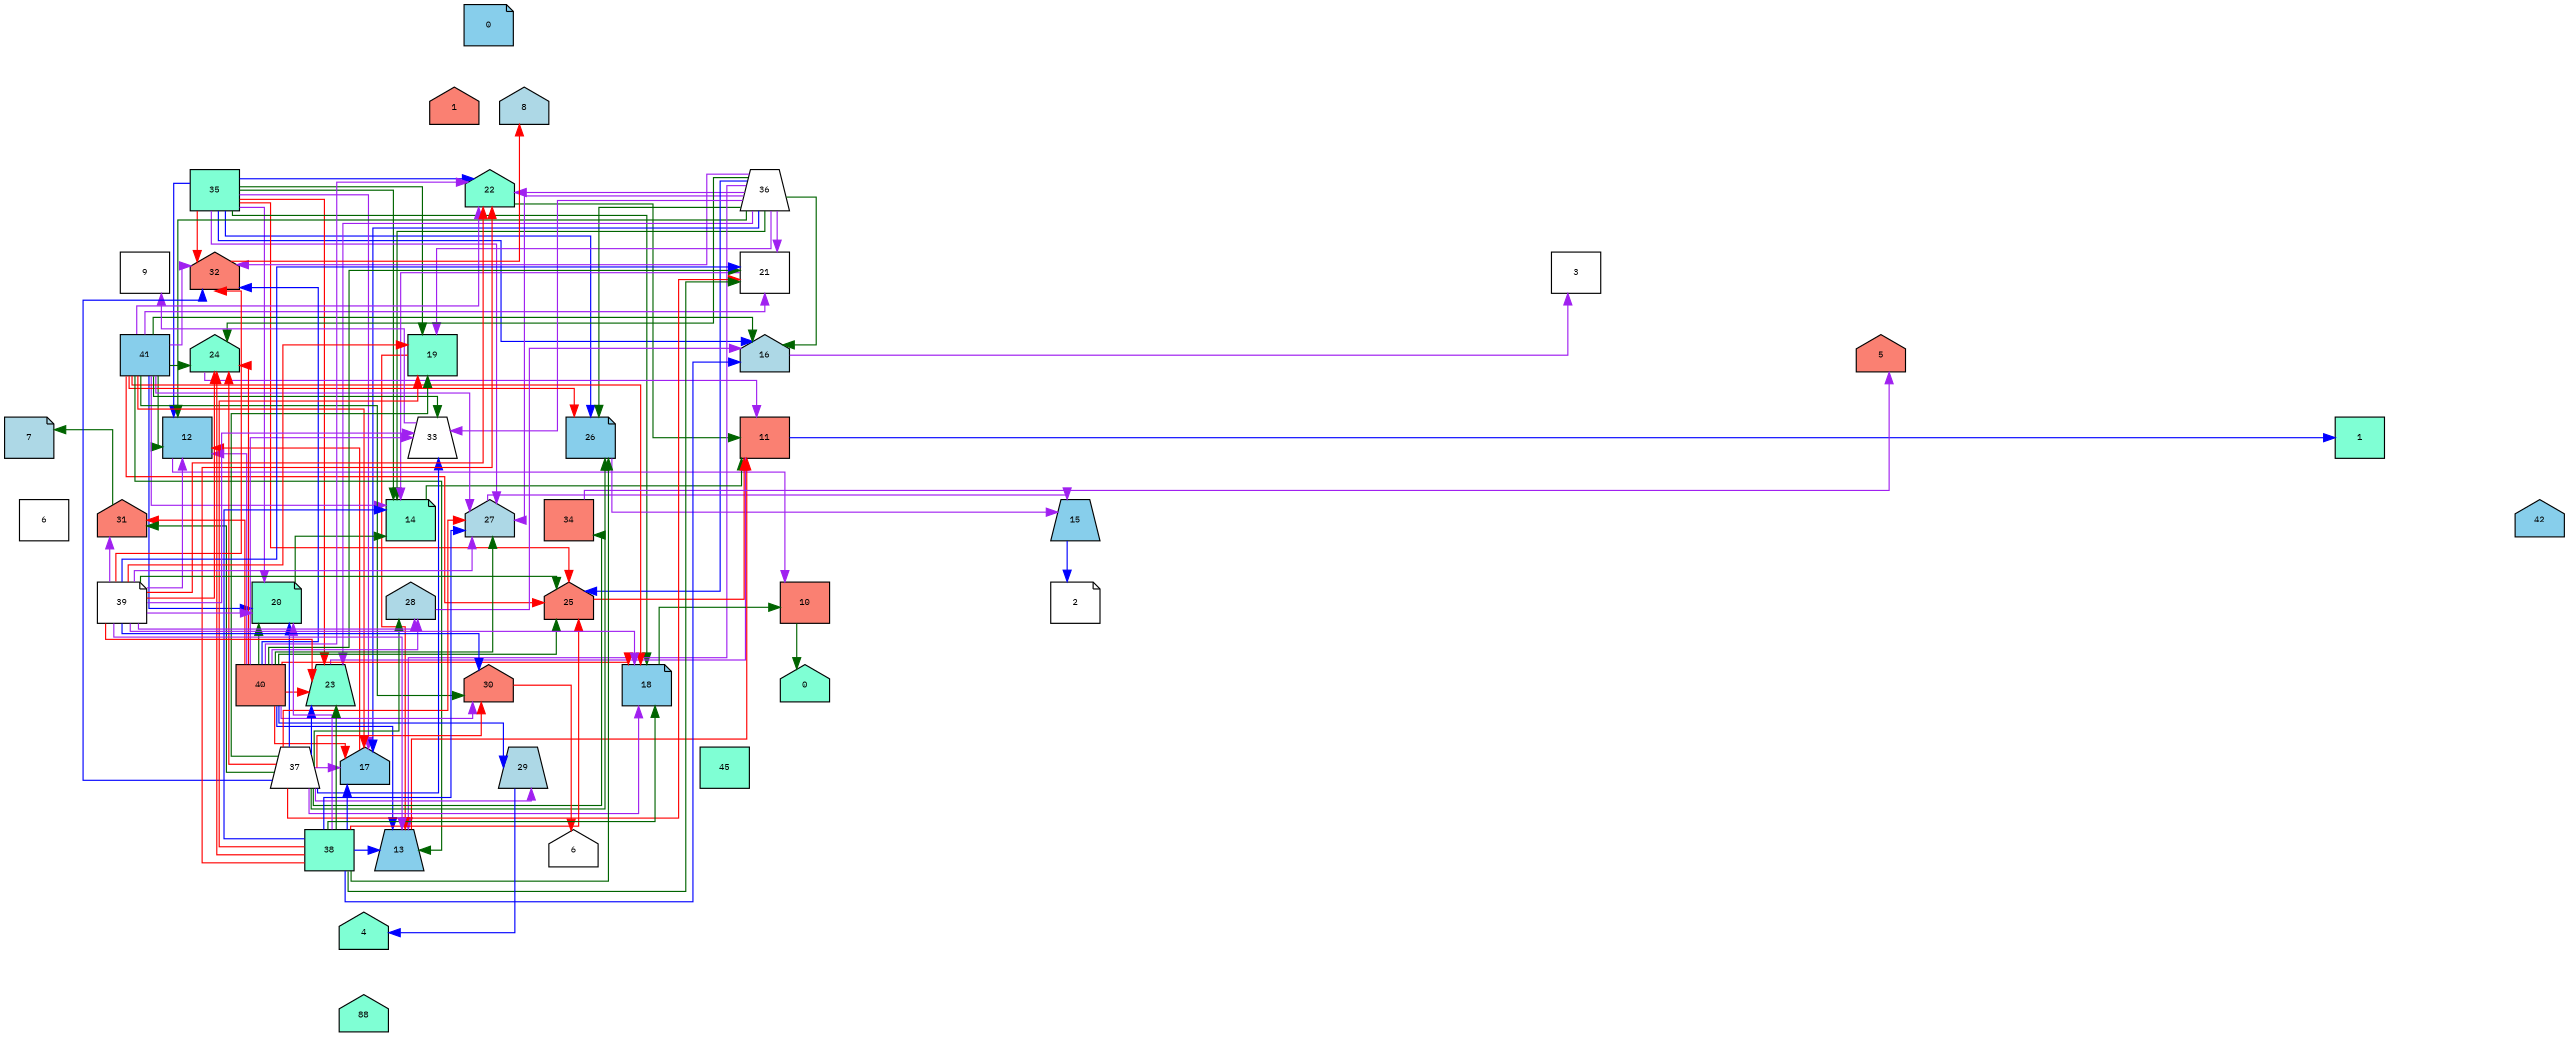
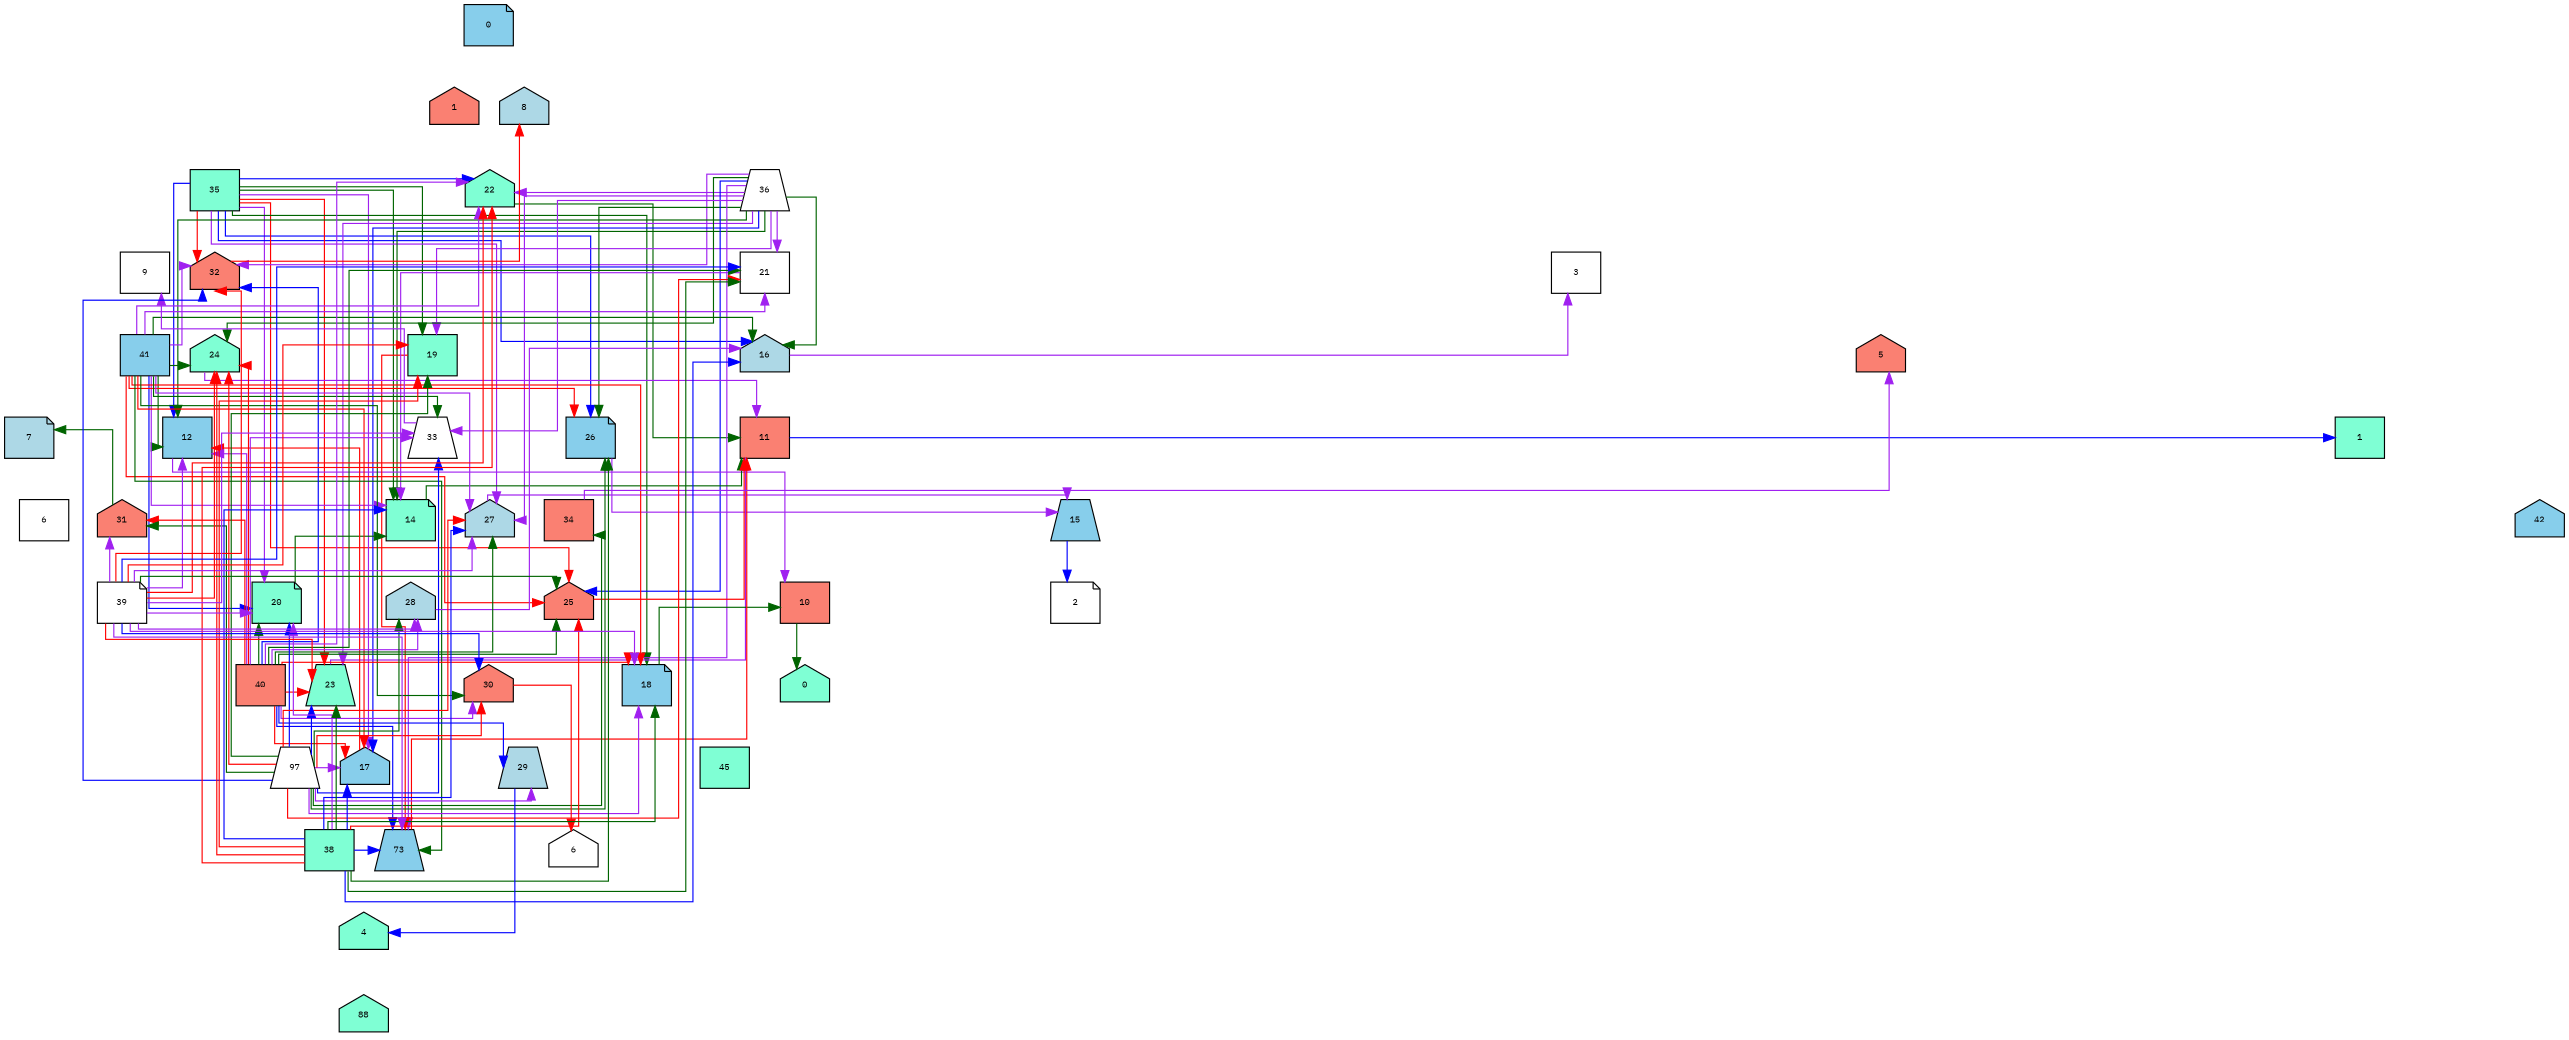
(295, 768) -> (295, 768)
(399, 850) -> (399, 850)
